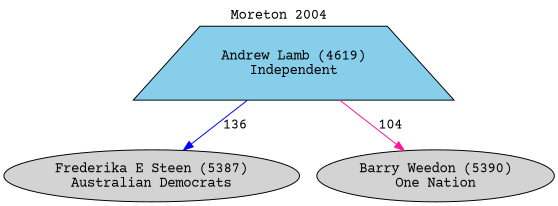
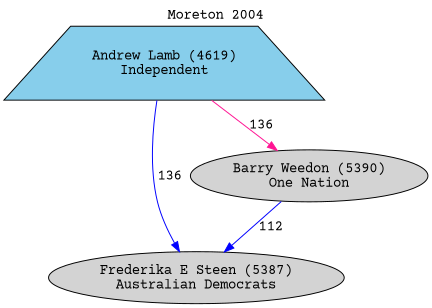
(390, 125) -> (261, 125)
none -> (257, 223)
